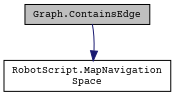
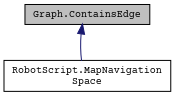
(94, 37) -> (81, 47)
